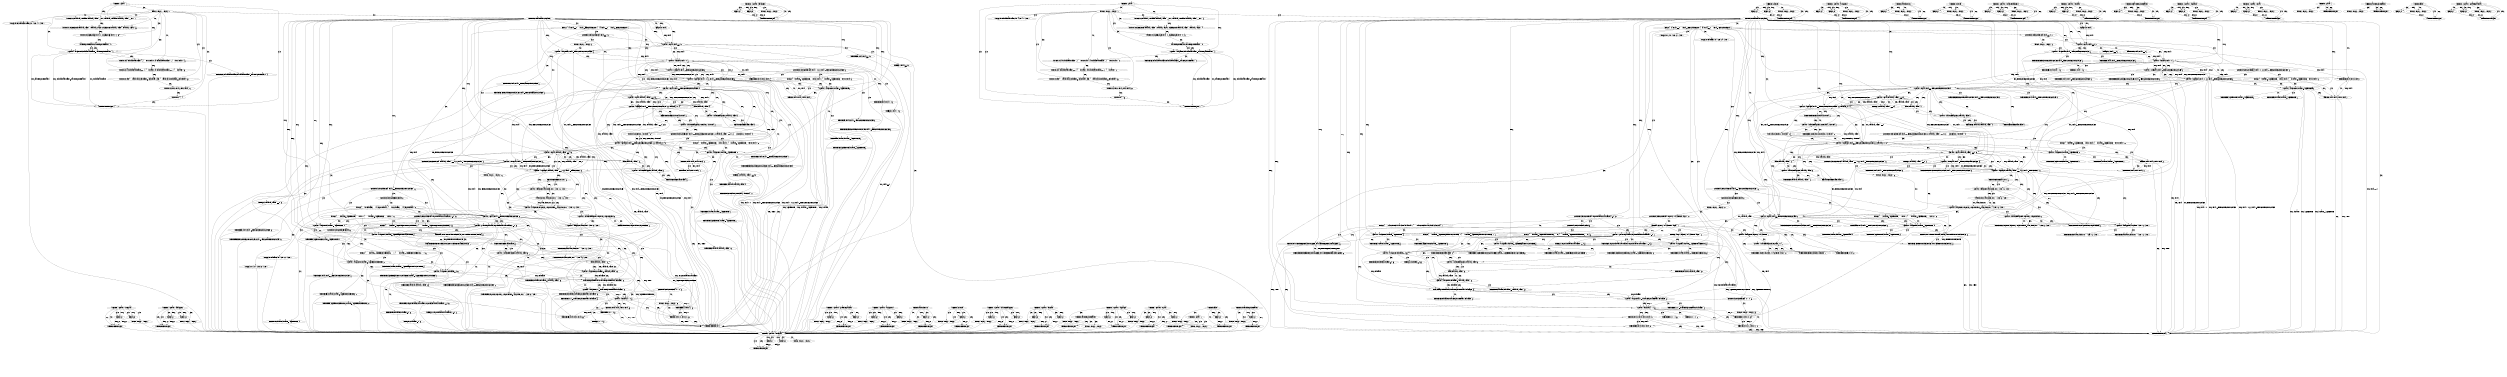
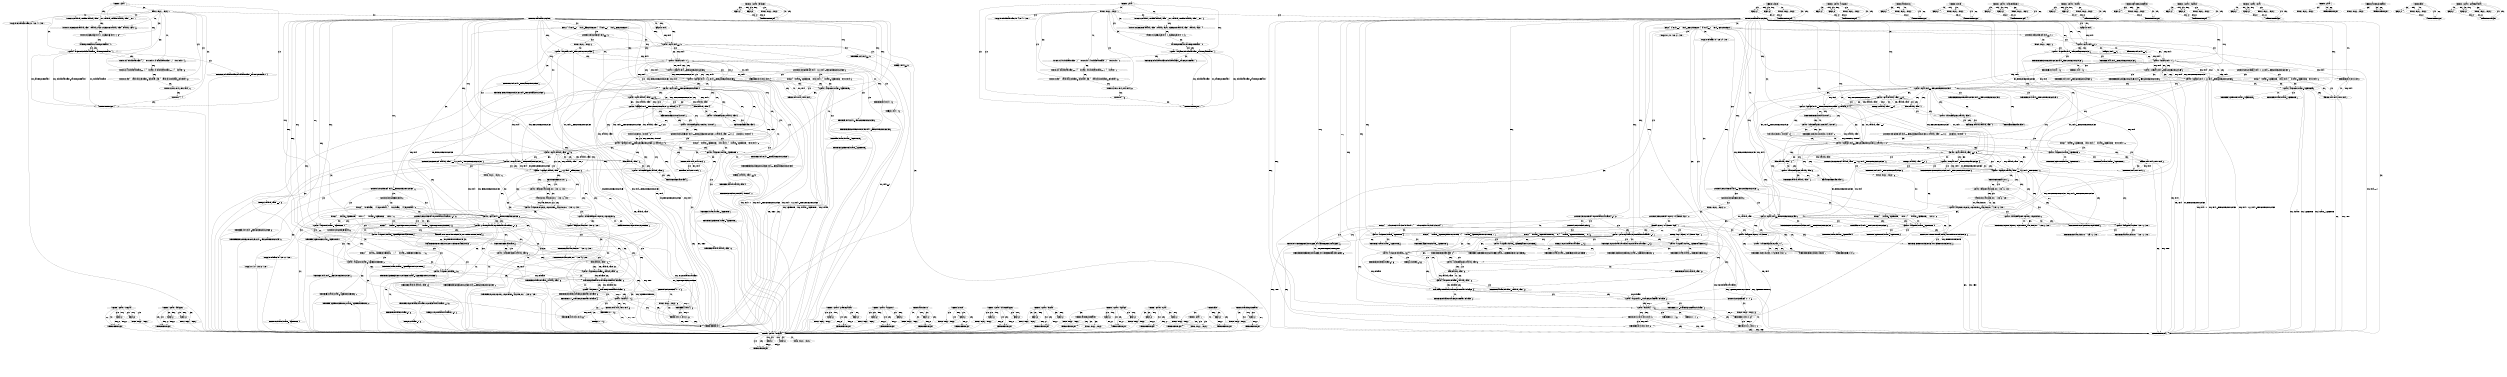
(1760, 239) -> (1702, 168)
